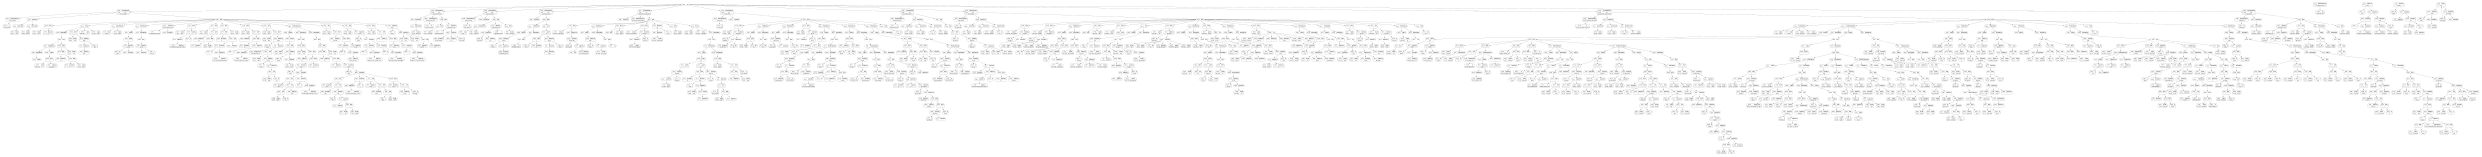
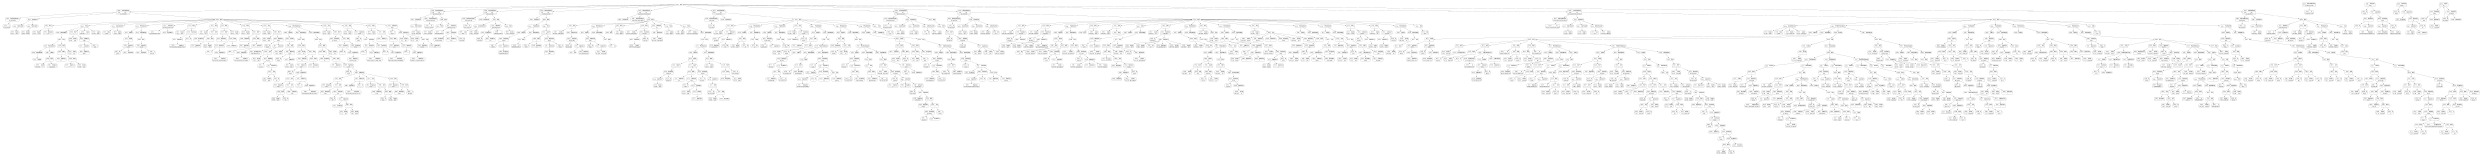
(668, 33) -> none
